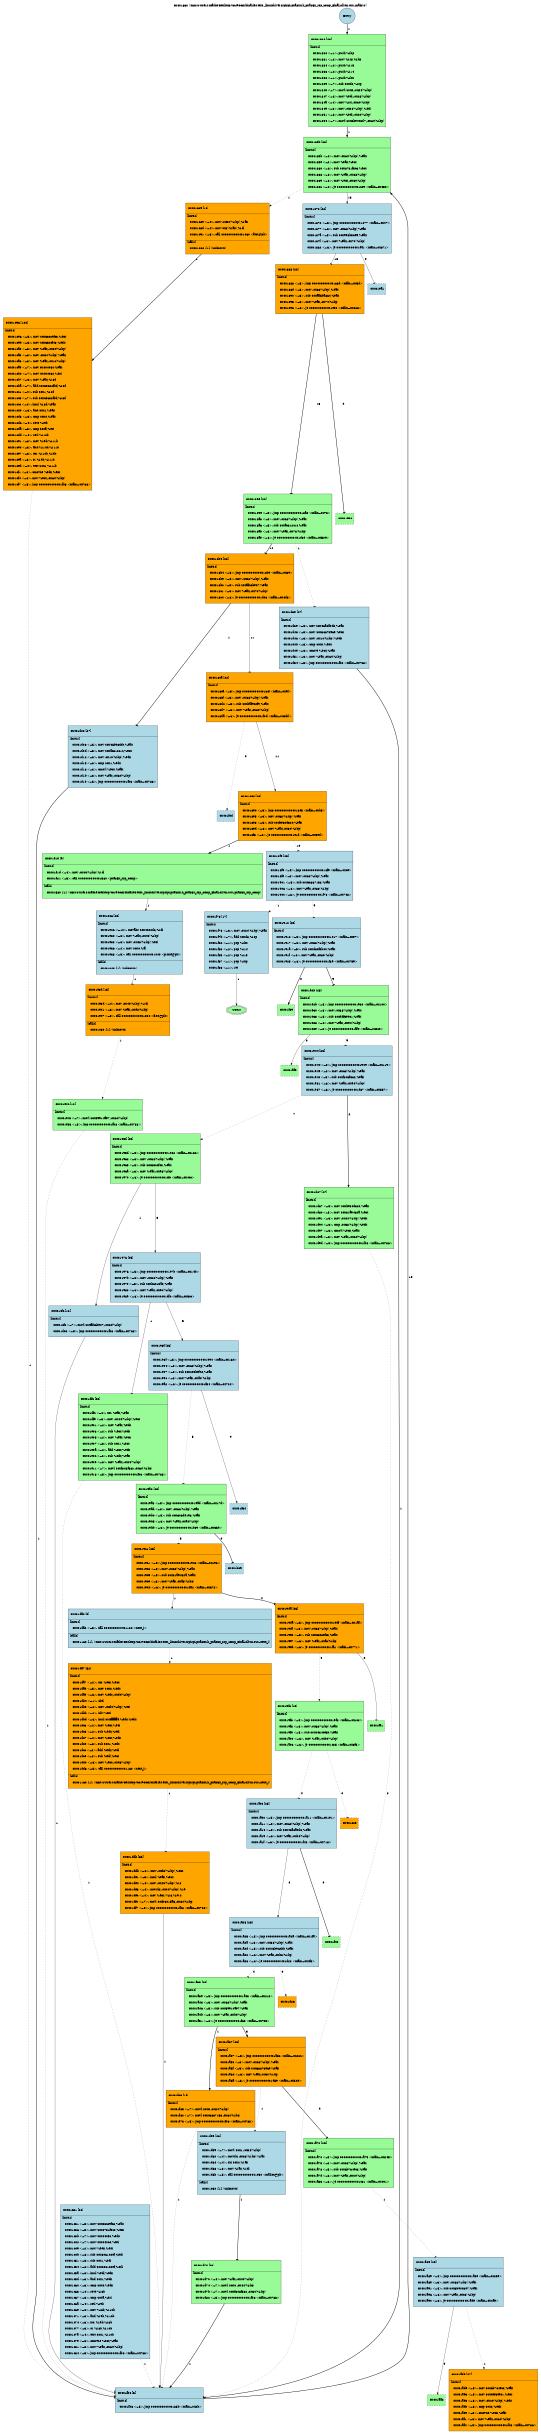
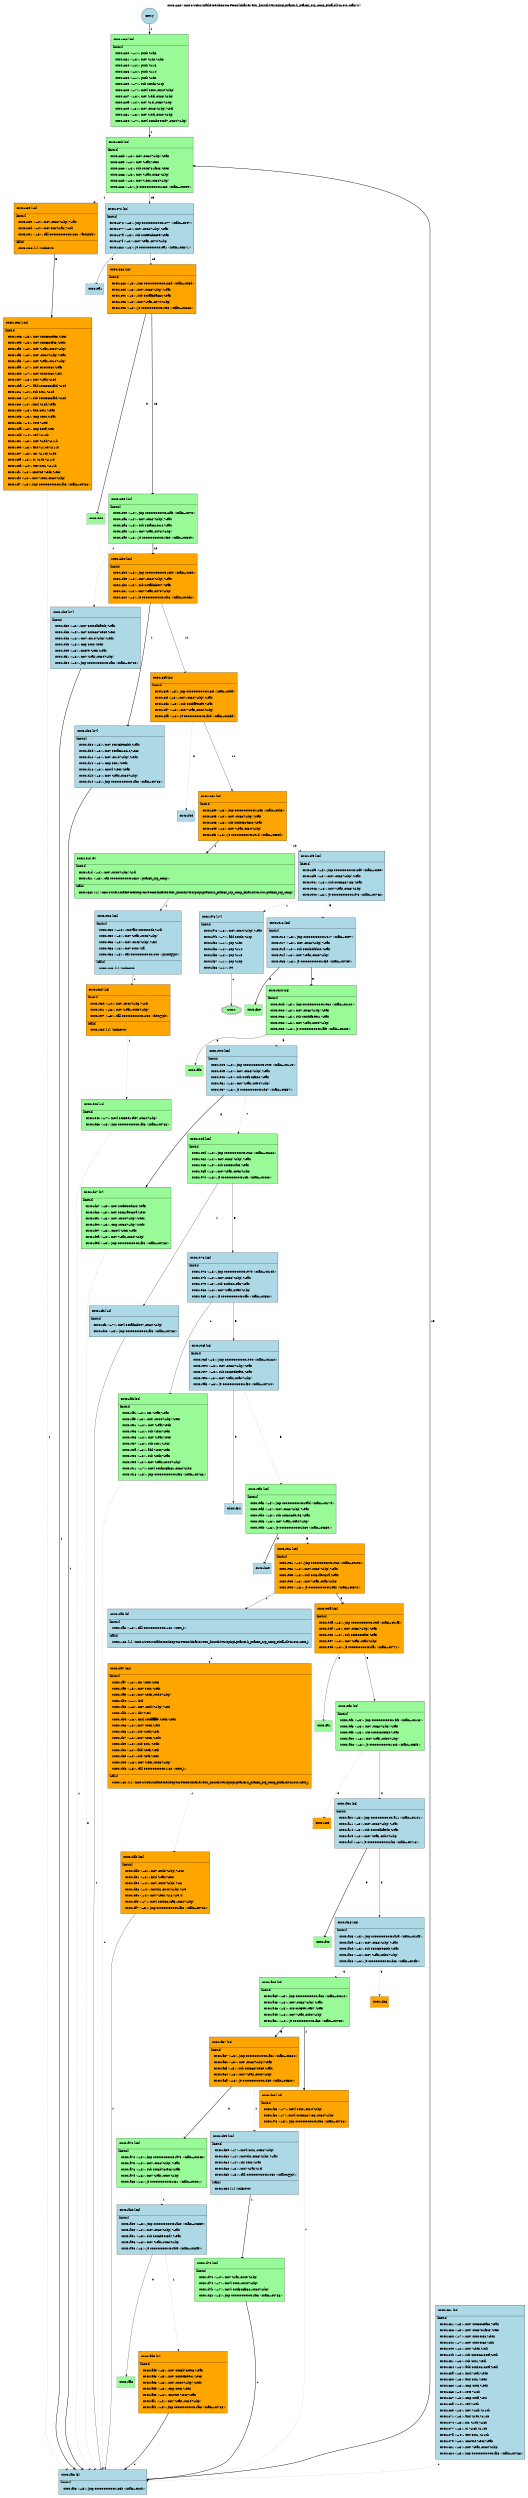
(196, 259) -> (56, 259)
(305, 575) -> (99, 572)
(319, 1676) -> (369, 1676)
(306, 1774) -> (380, 1774)
none -> (150, 2443)
